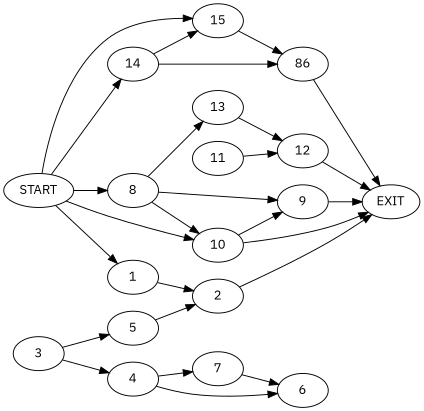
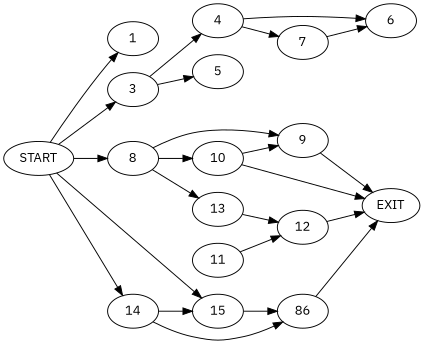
(125, 221) -> (83, 126)
(218, 296) -> none
